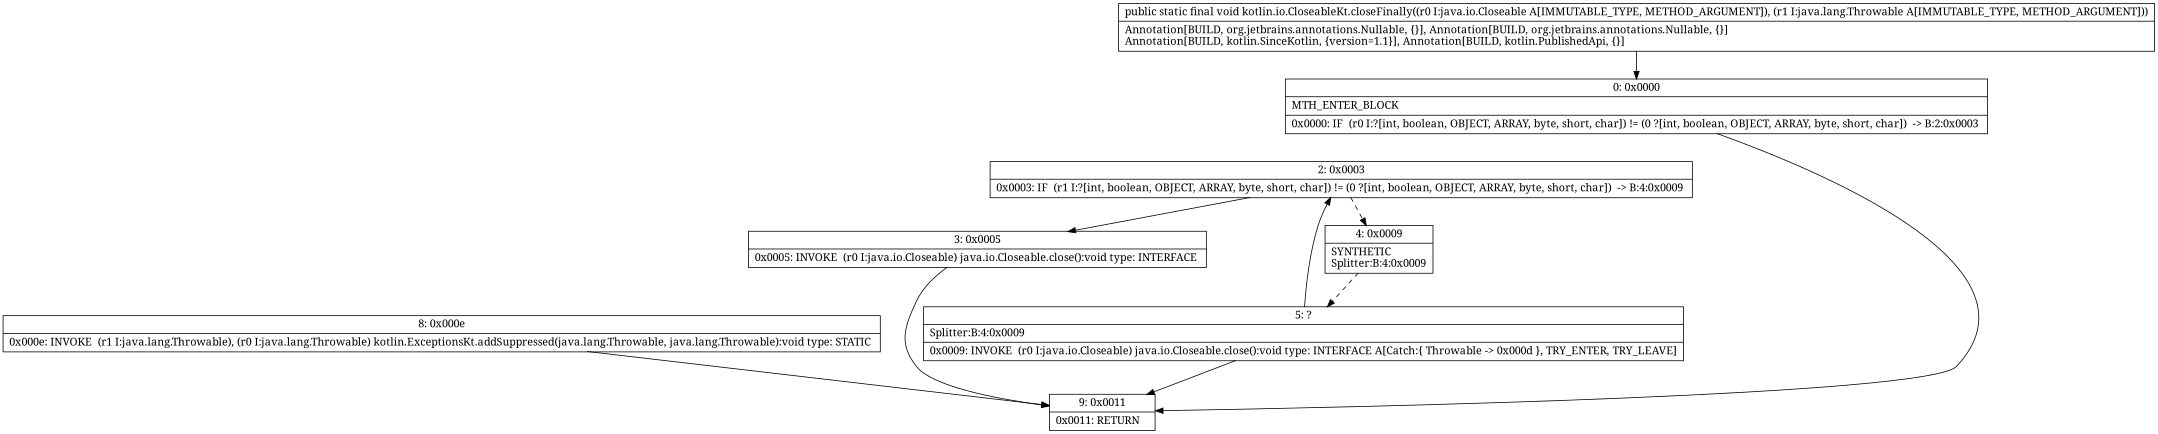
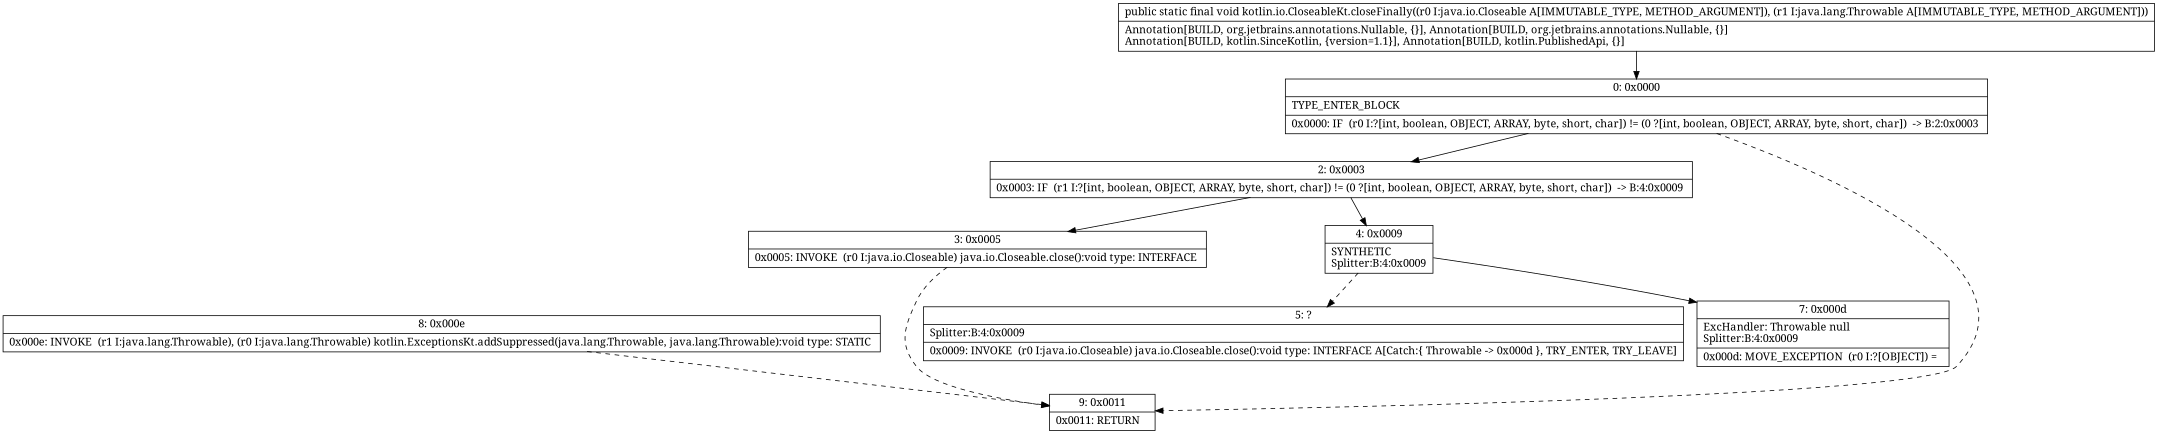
(1345, 106) -> (1346, 106)
(1357, 208) -> (1357, 208)
(1311, 255) -> (1474, 147)
none -> (1823, 334)
(922, 372) -> (922, 372)
(1195, 376) -> none
(814, 378) -> (814, 378)
(1755, 392) -> (1755, 392)
